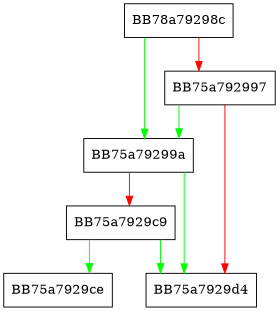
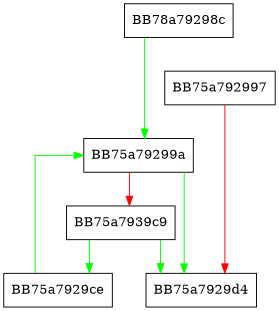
(199, 50) -> none
(179, 117) -> (35, 195)
(121, 223) -> (121, 223)
